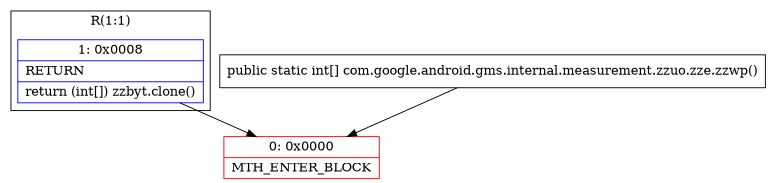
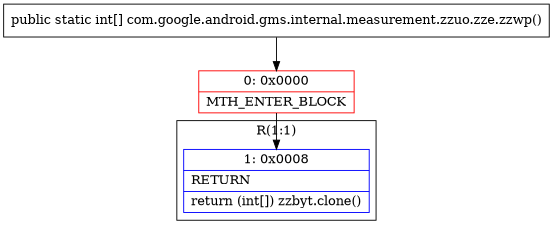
(214, 118) -> (276, 127)
